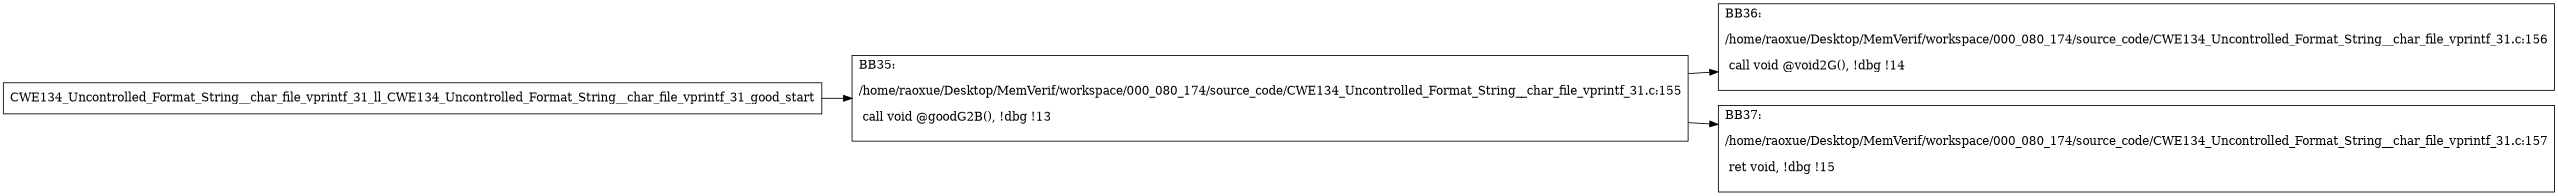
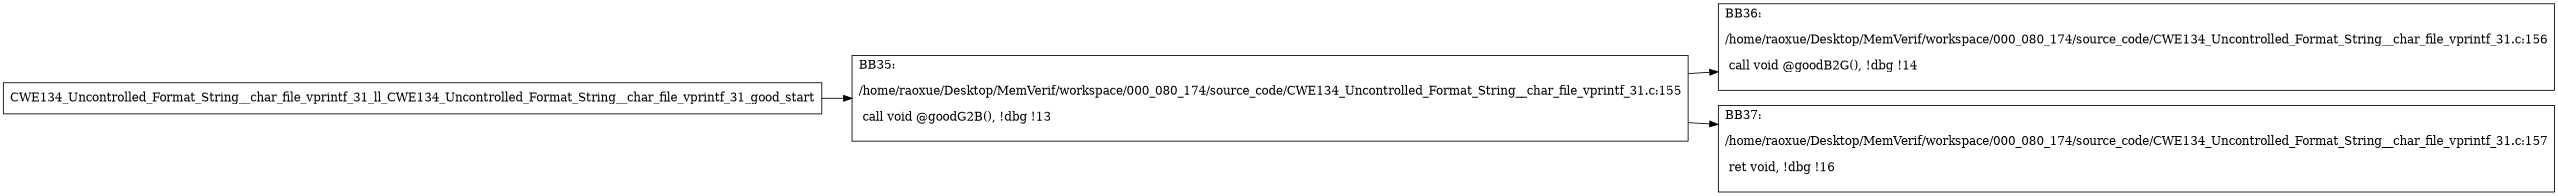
(1815, 66) -> (1821, 66)
(1780, 168) -> (1780, 168)
